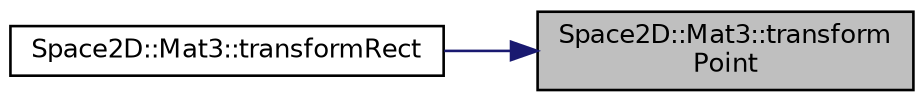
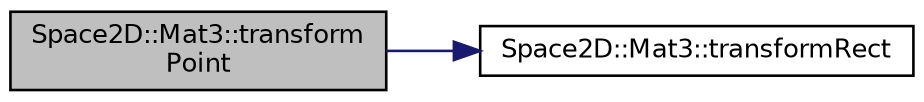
(477, 51) -> (420, 51)
